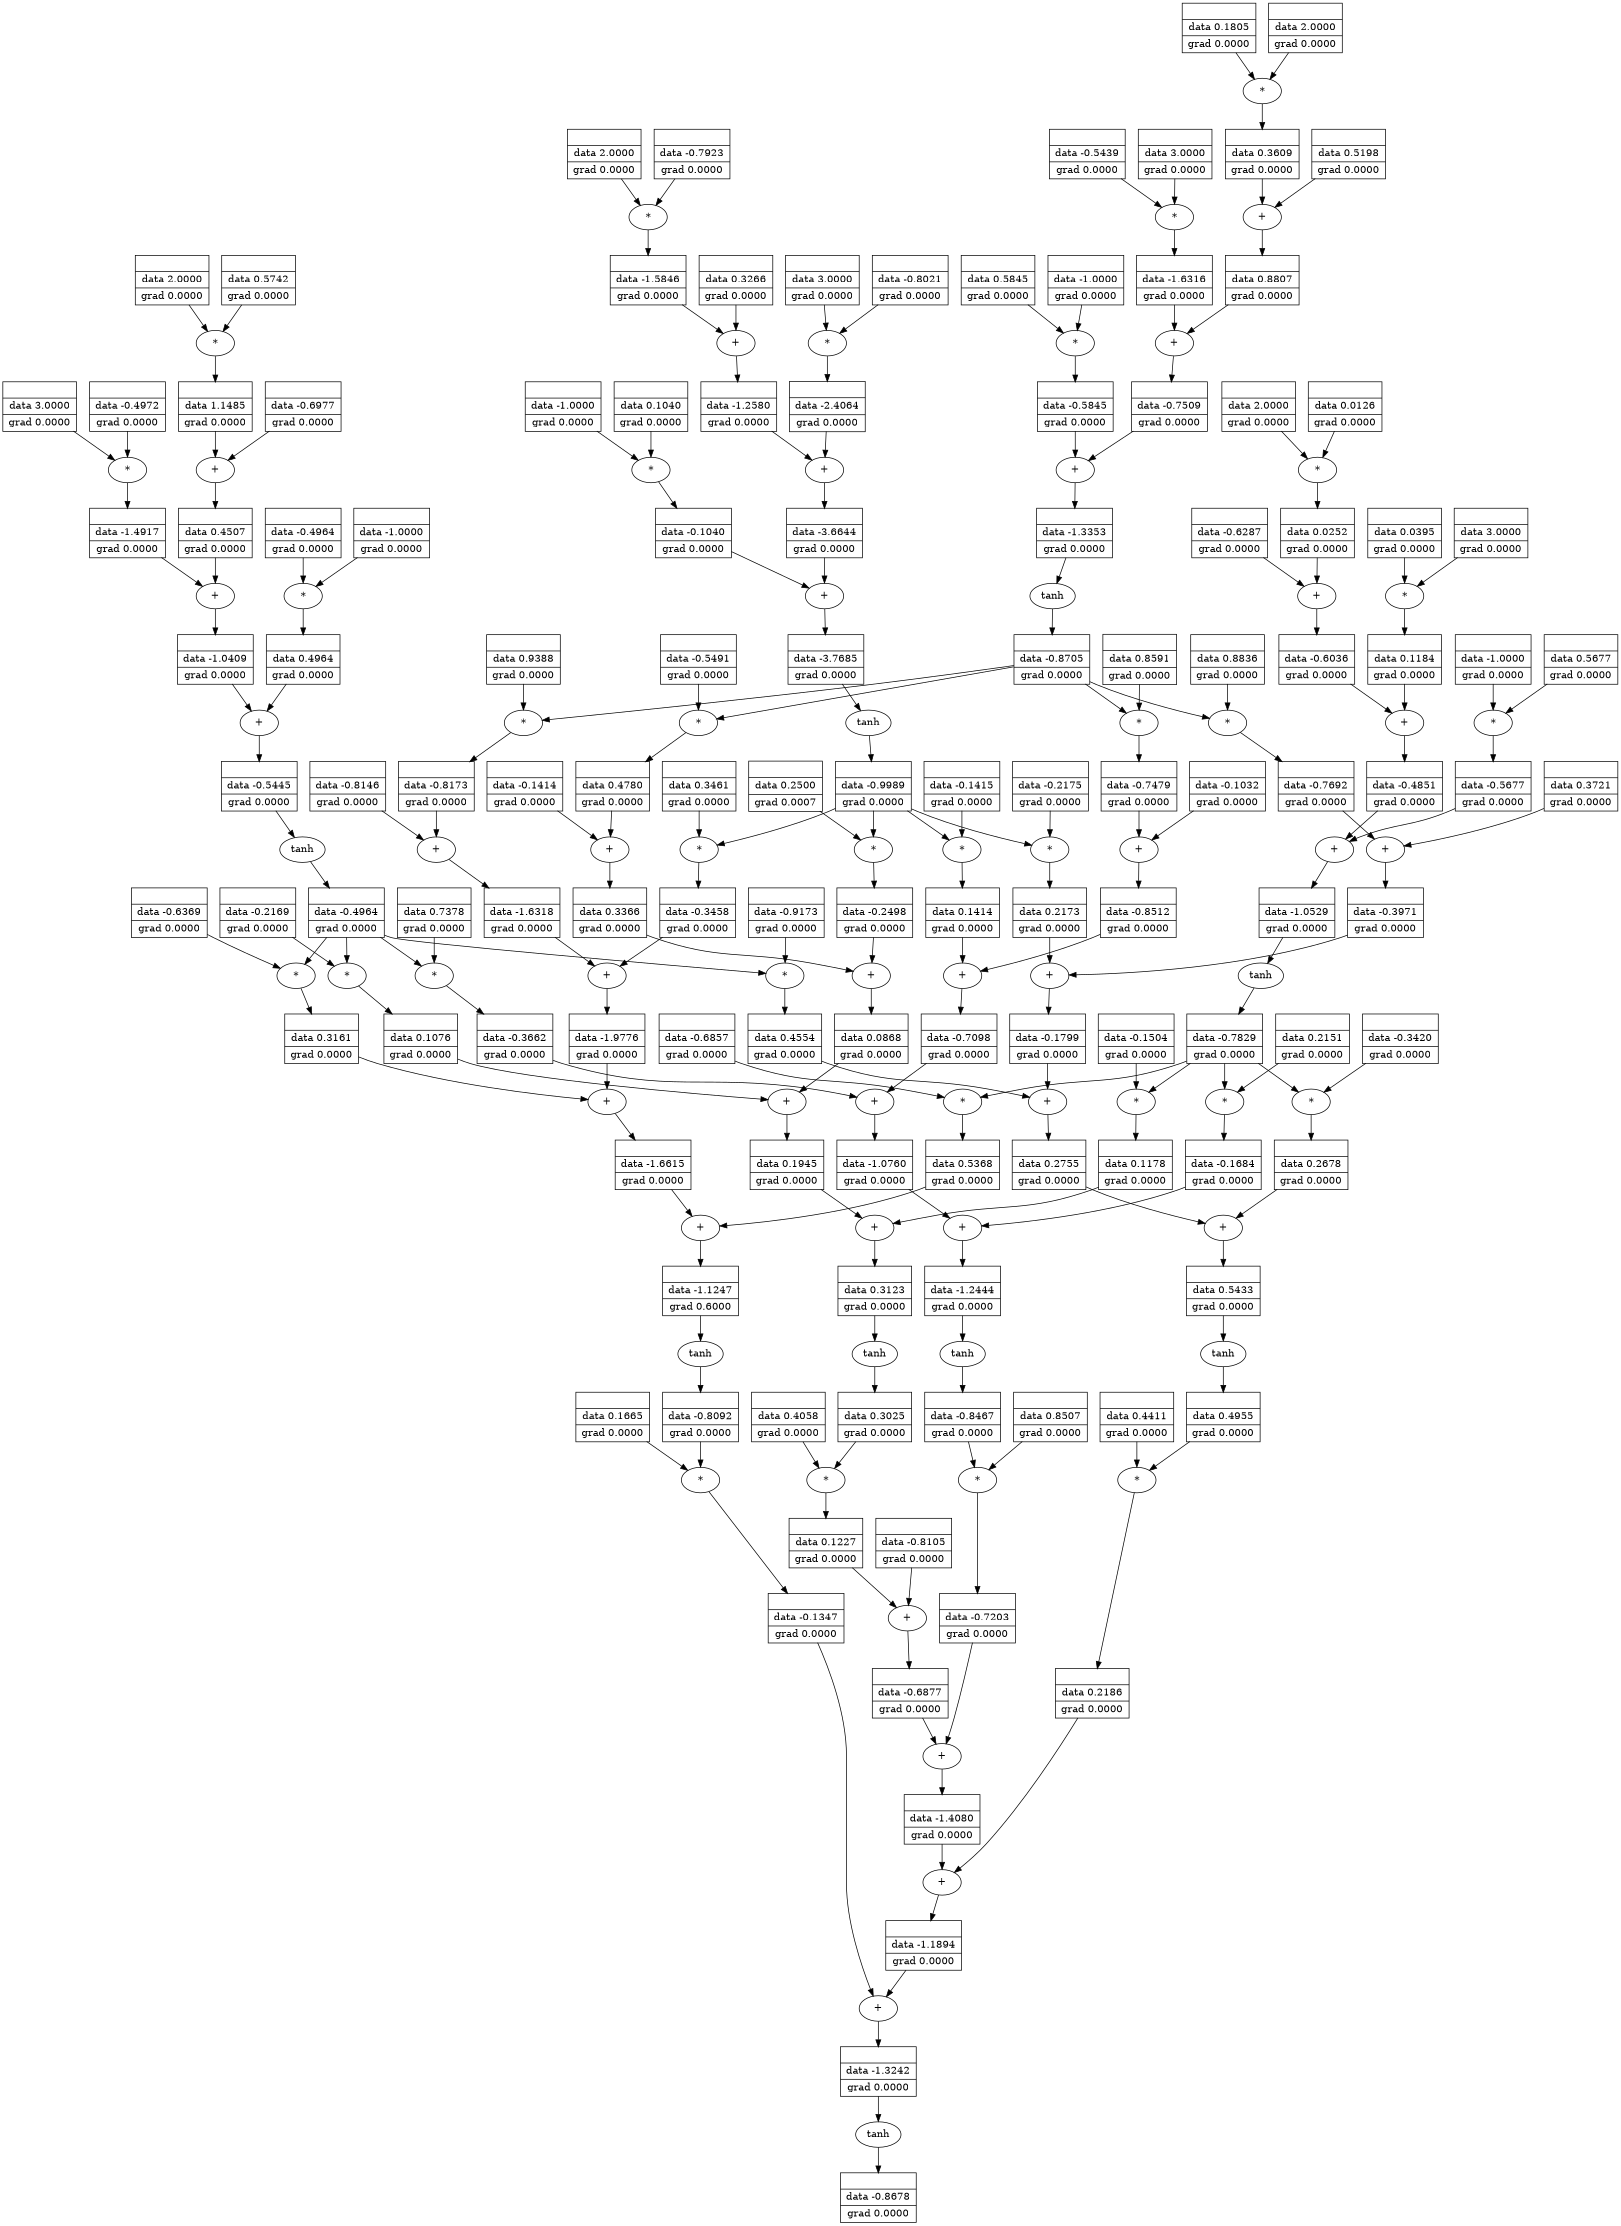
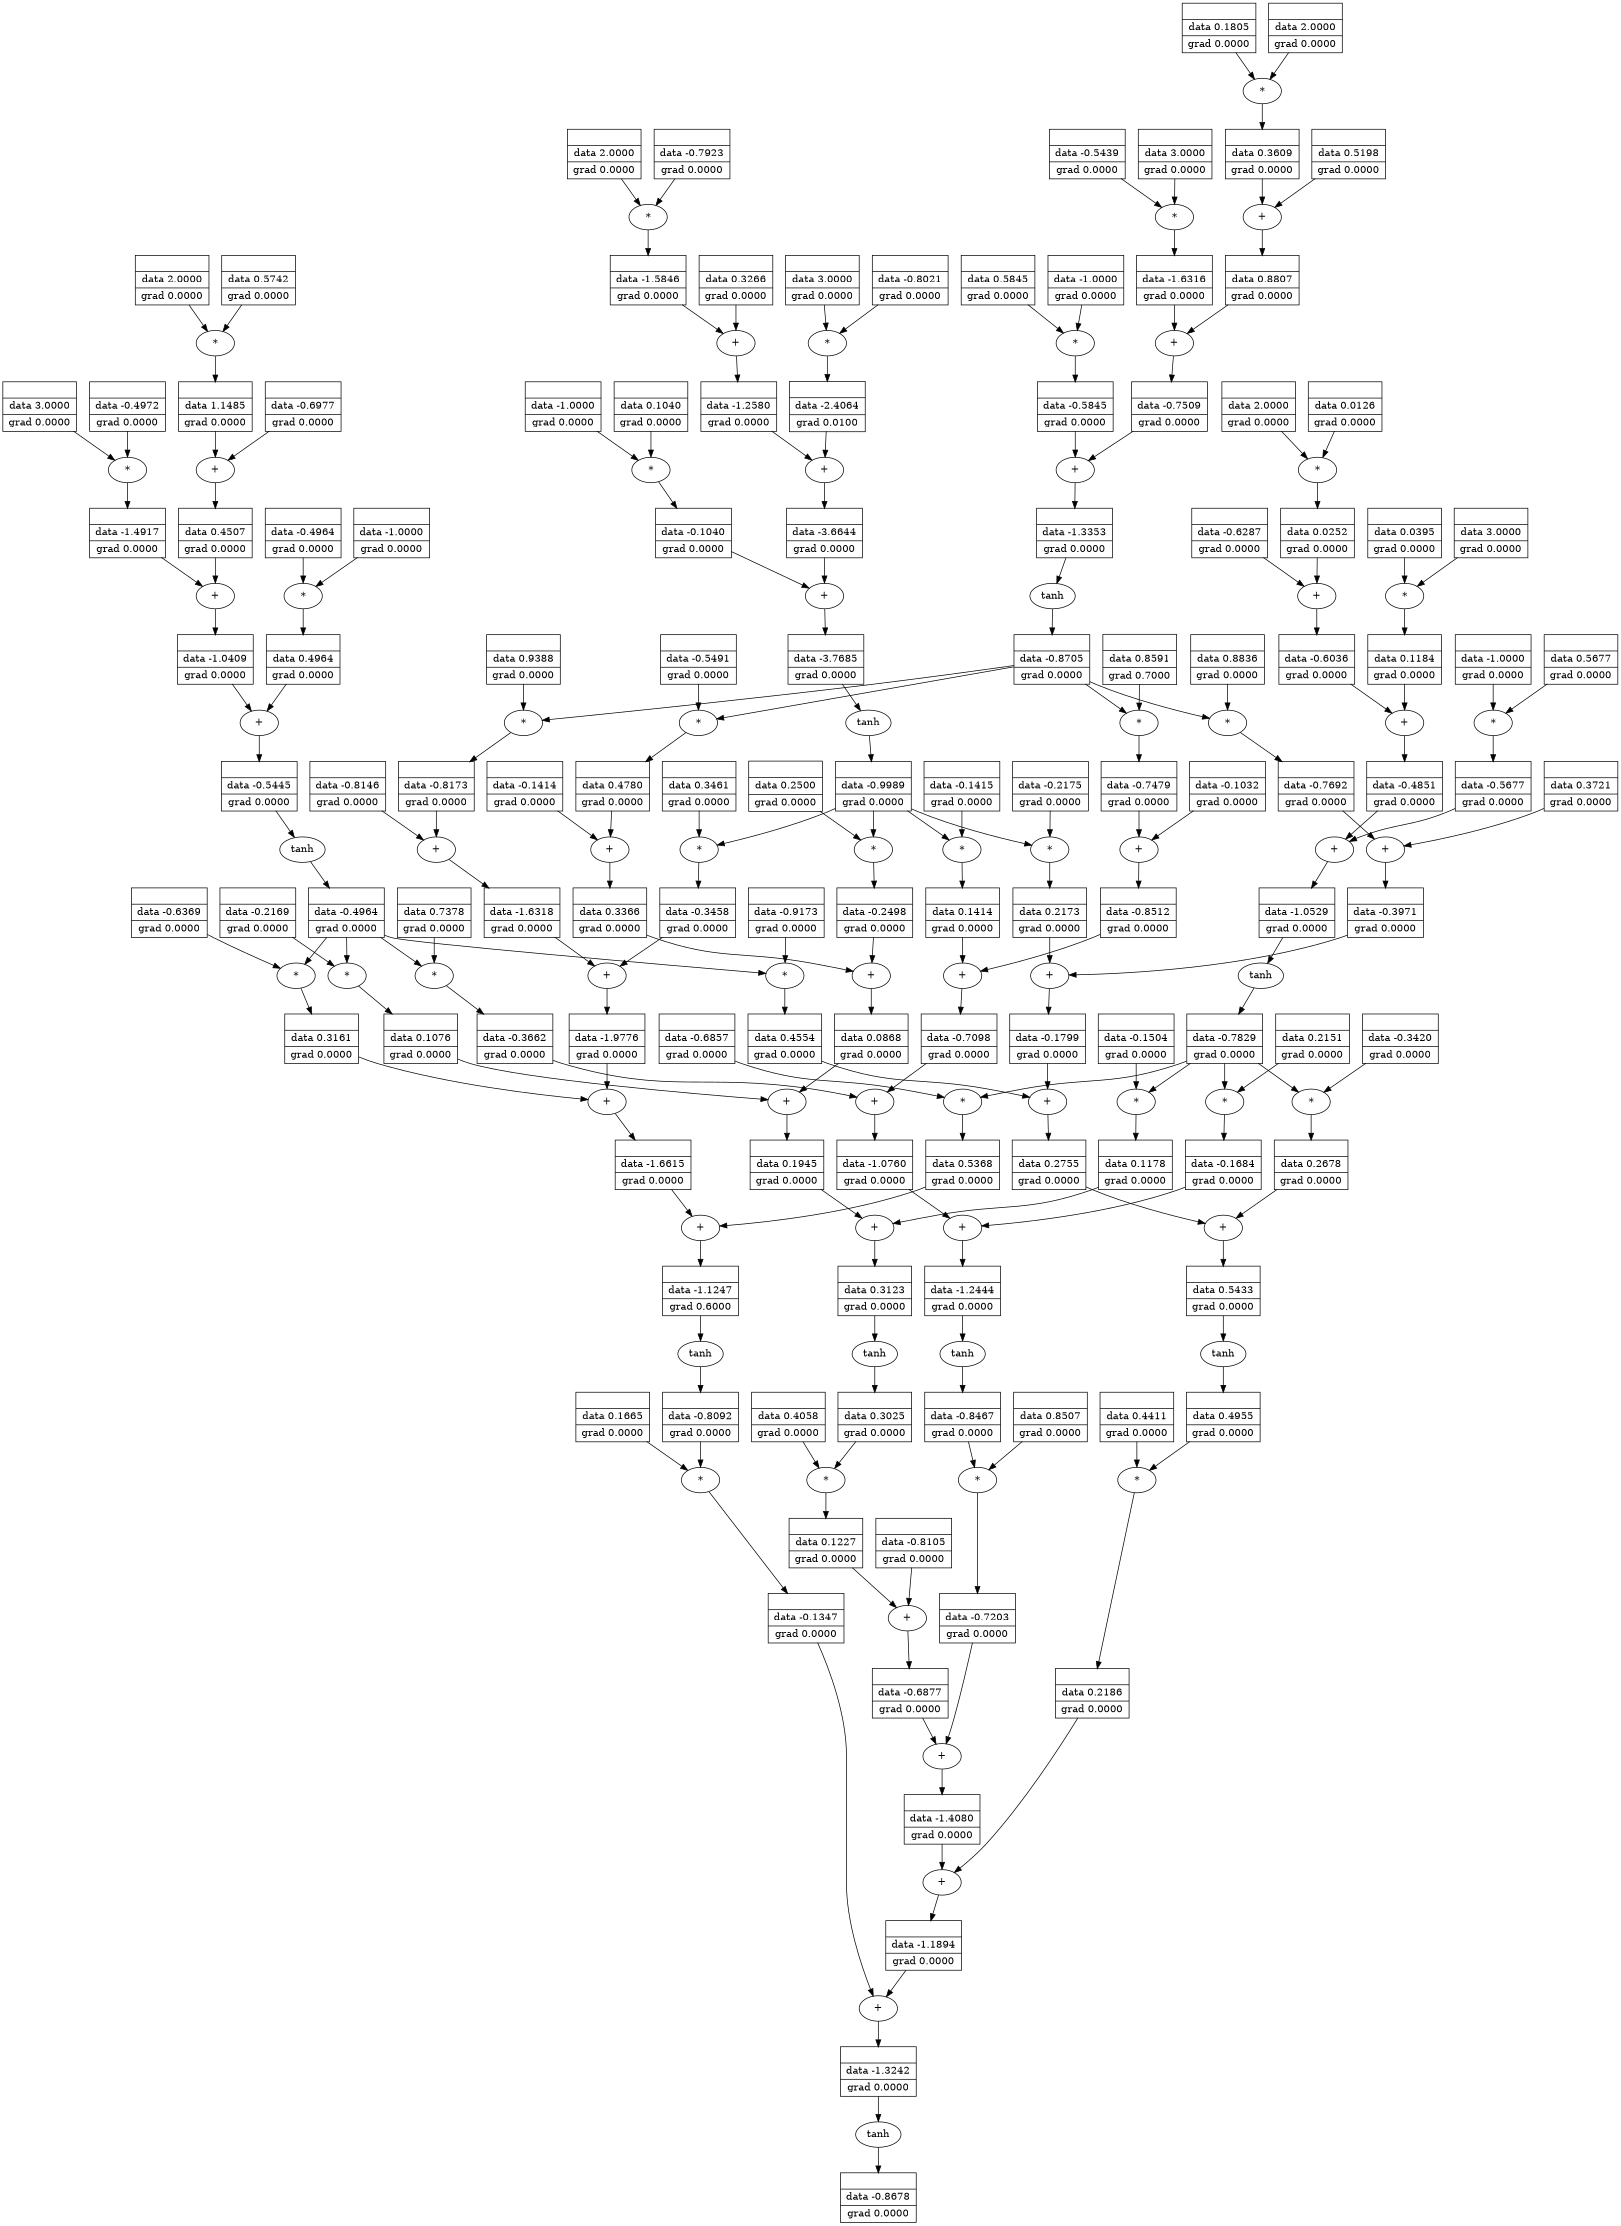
(827, 423) -> (827, 423)
(1140, 676) -> (1140, 676)
(786, 803) -> (786, 803)
